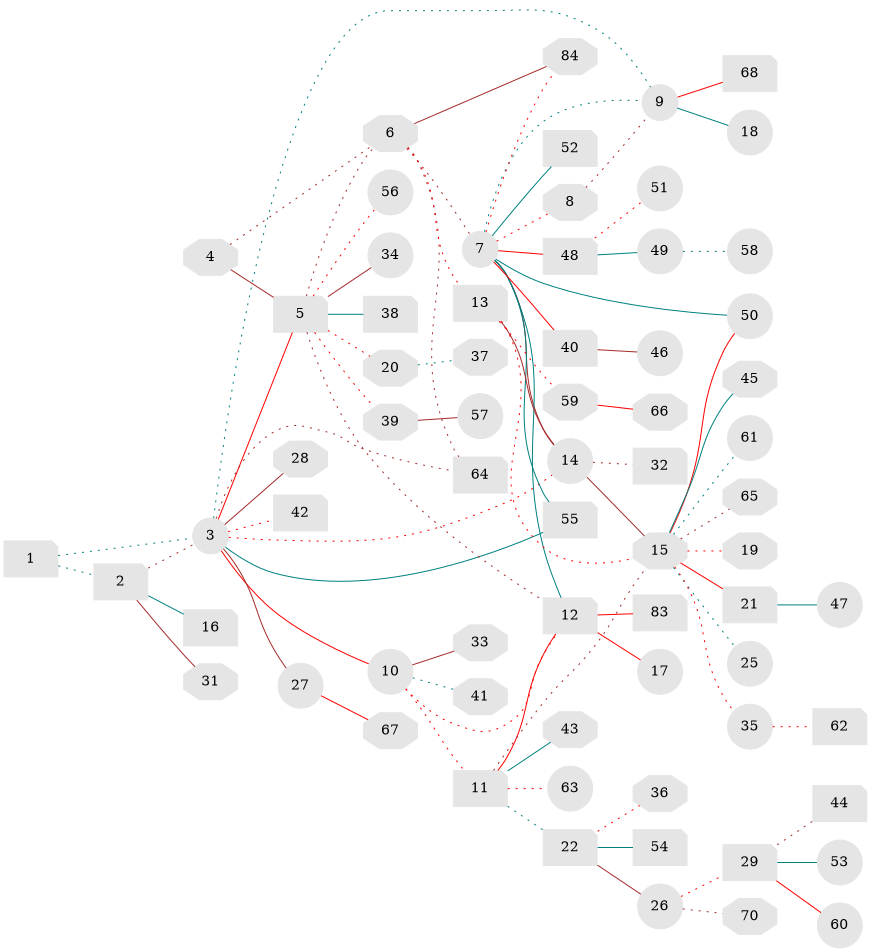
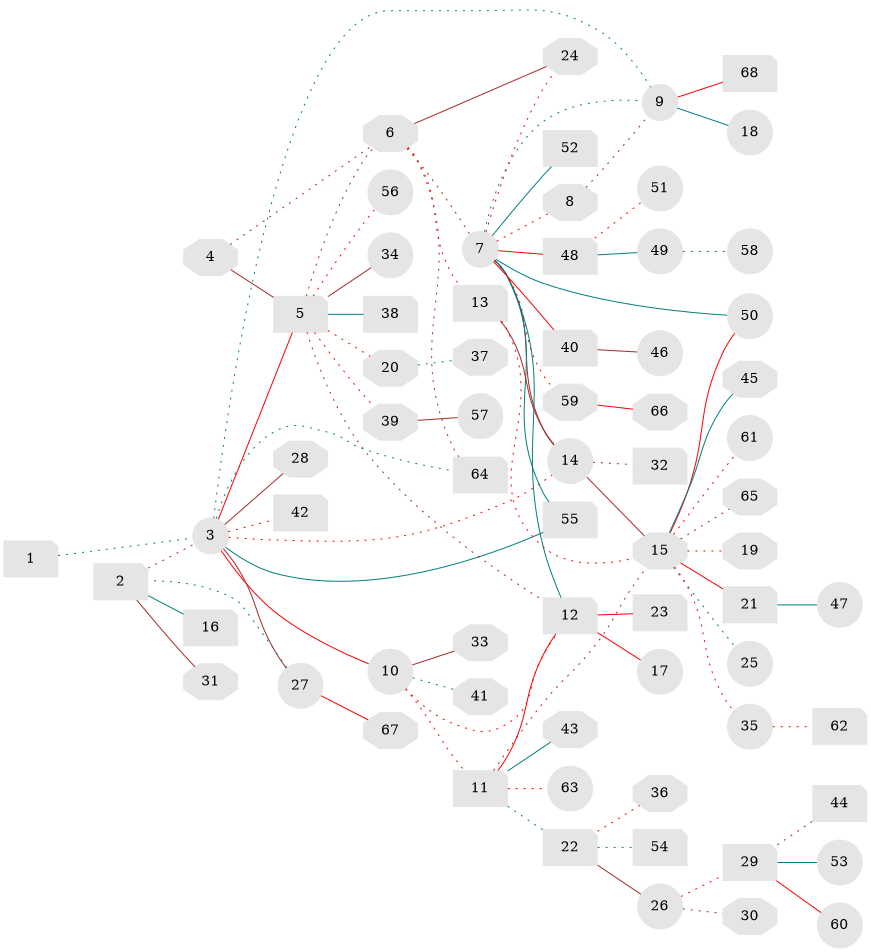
(570, 57) -> (570, 57)
(540, 371) -> (525, 324)
(313, 428) -> (313, 428)
(704, 495) -> (704, 495)
(76, 570) -> (233, 599)
(660, 613) -> (660, 613)
(615, 848) -> (615, 848)
(750, 916) -> (750, 916)
